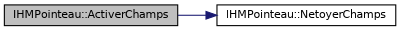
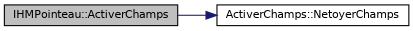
(306, 15) -> (313, 15)
